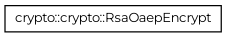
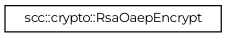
(113, 19) -> (113, 19)
